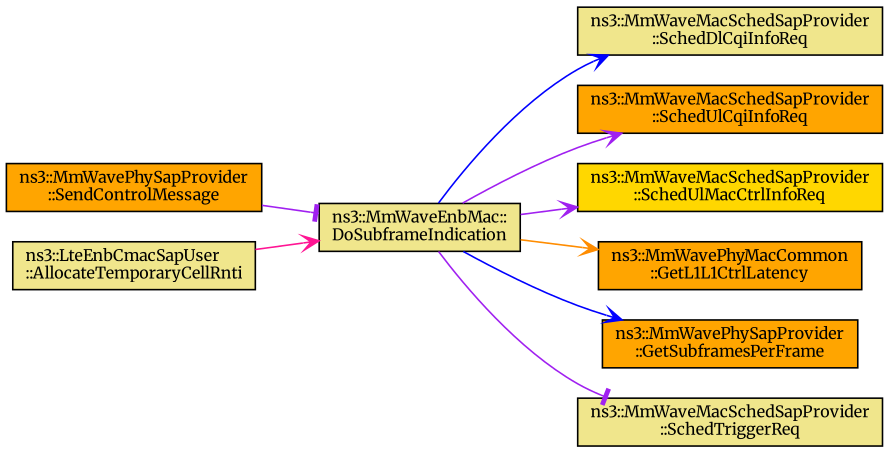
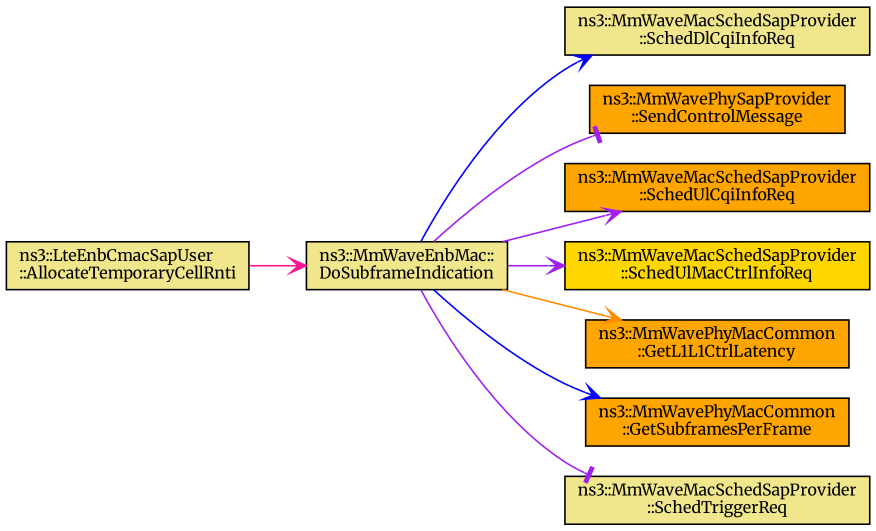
(286, 209) -> (508, 181)
(730, 344) -> (717, 422)
